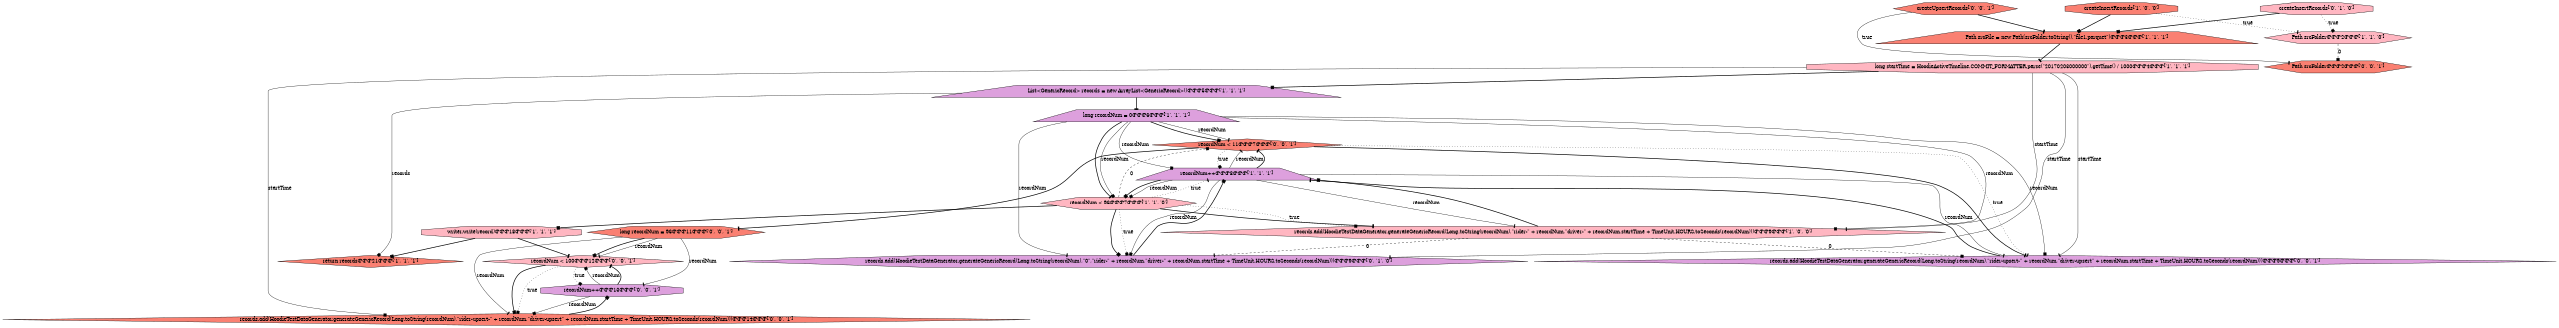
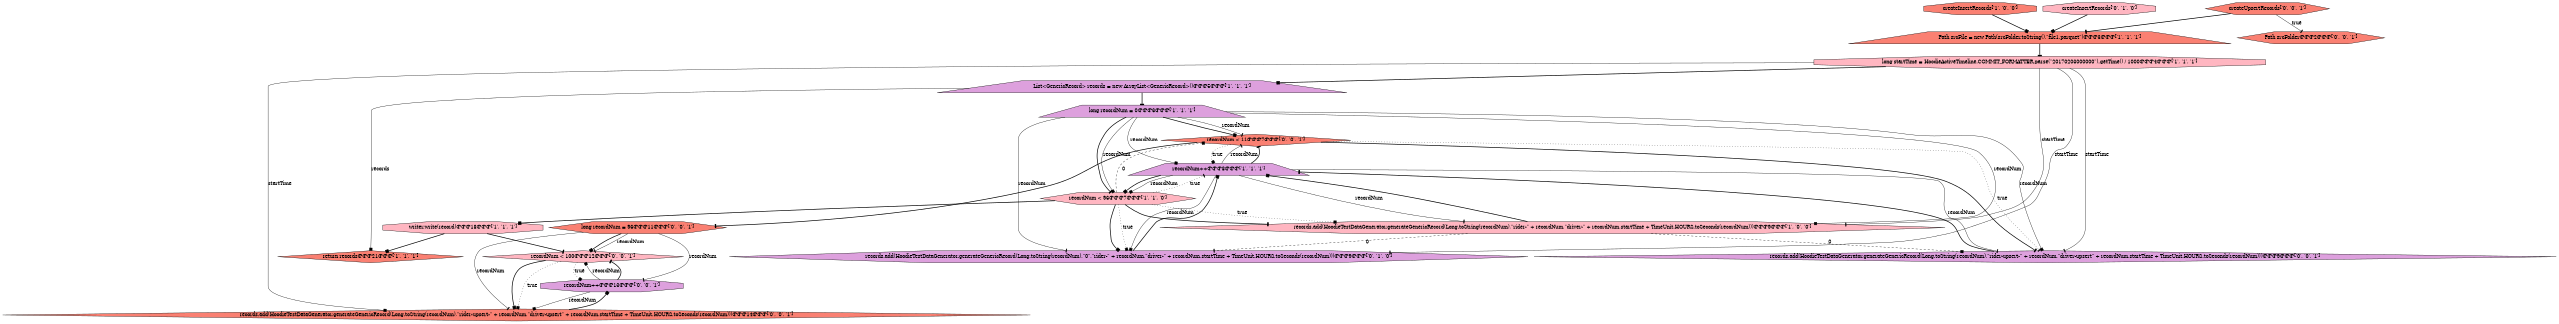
(2338, 38) -> none
